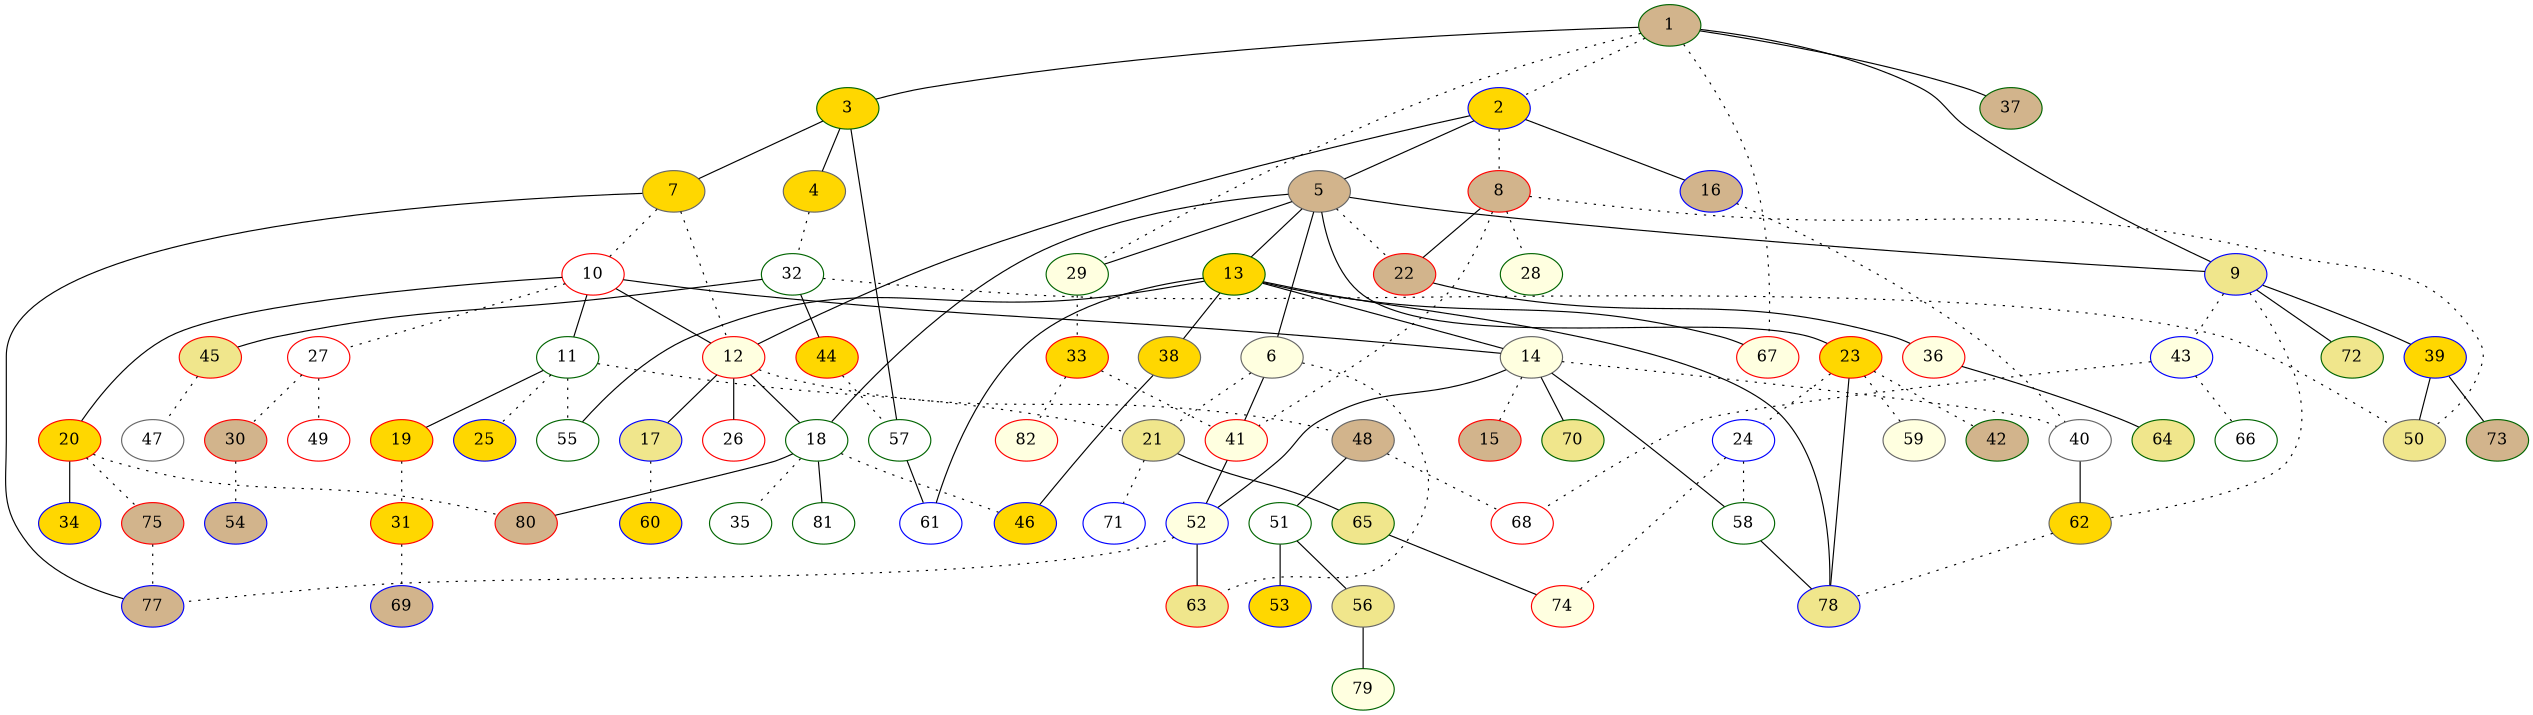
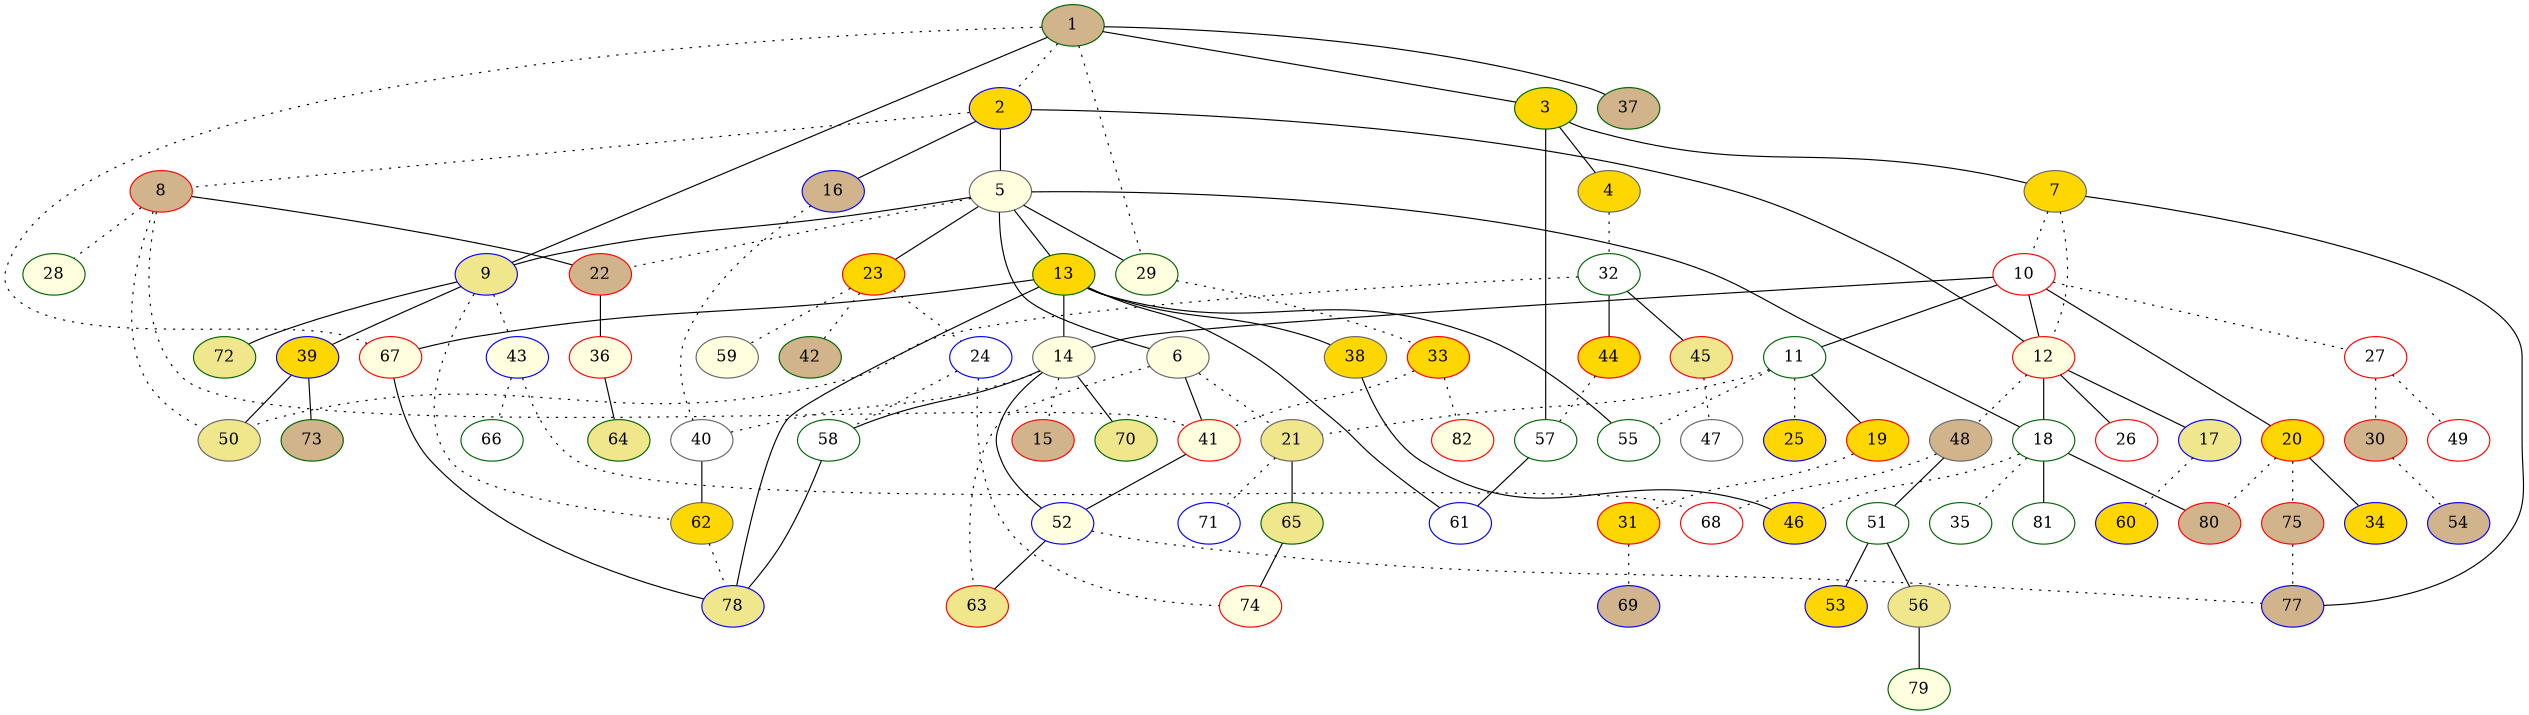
(1319, 191) -> (1000, 191)
(1840, 482) -> (517, 527)
